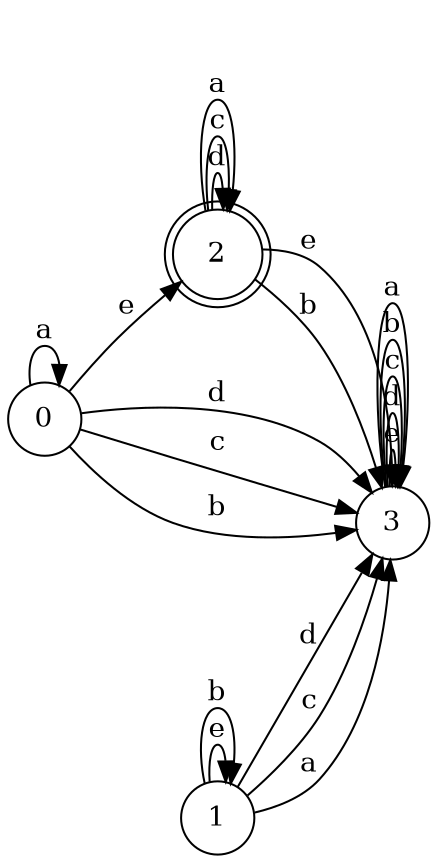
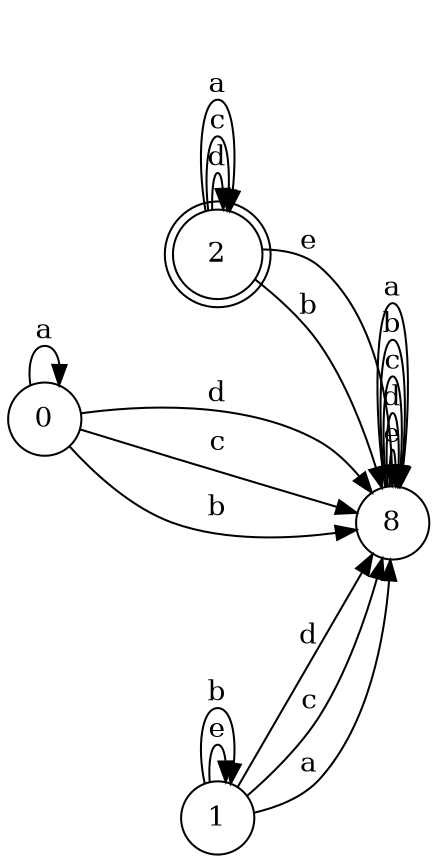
(115, 341) -> none
(393, 523) -> (393, 523)
